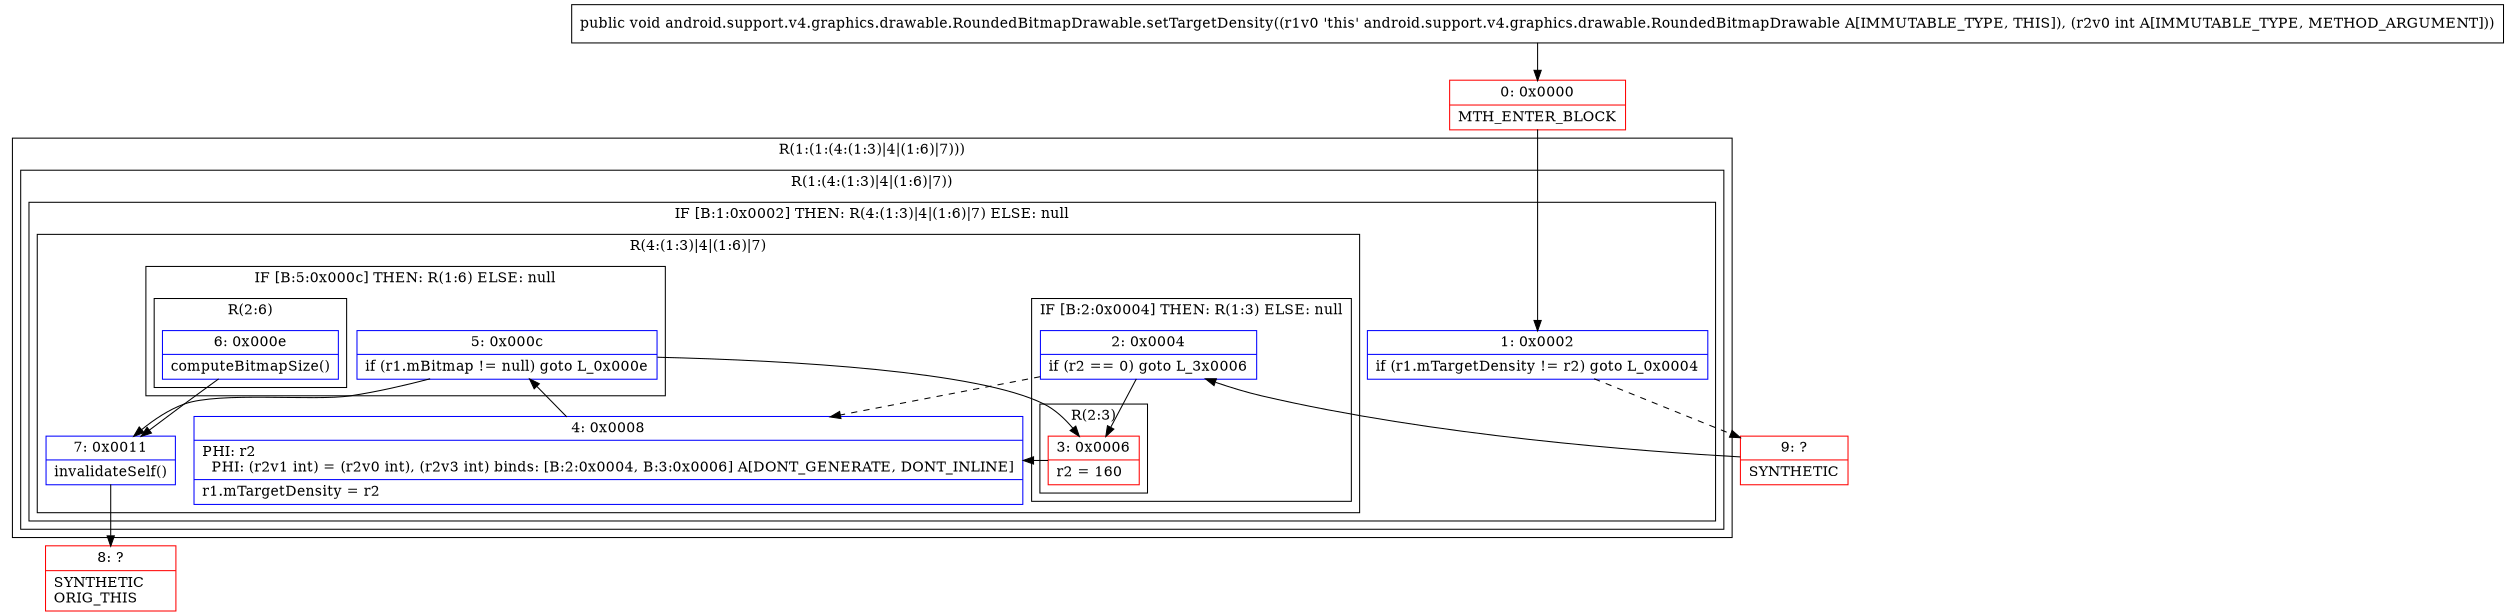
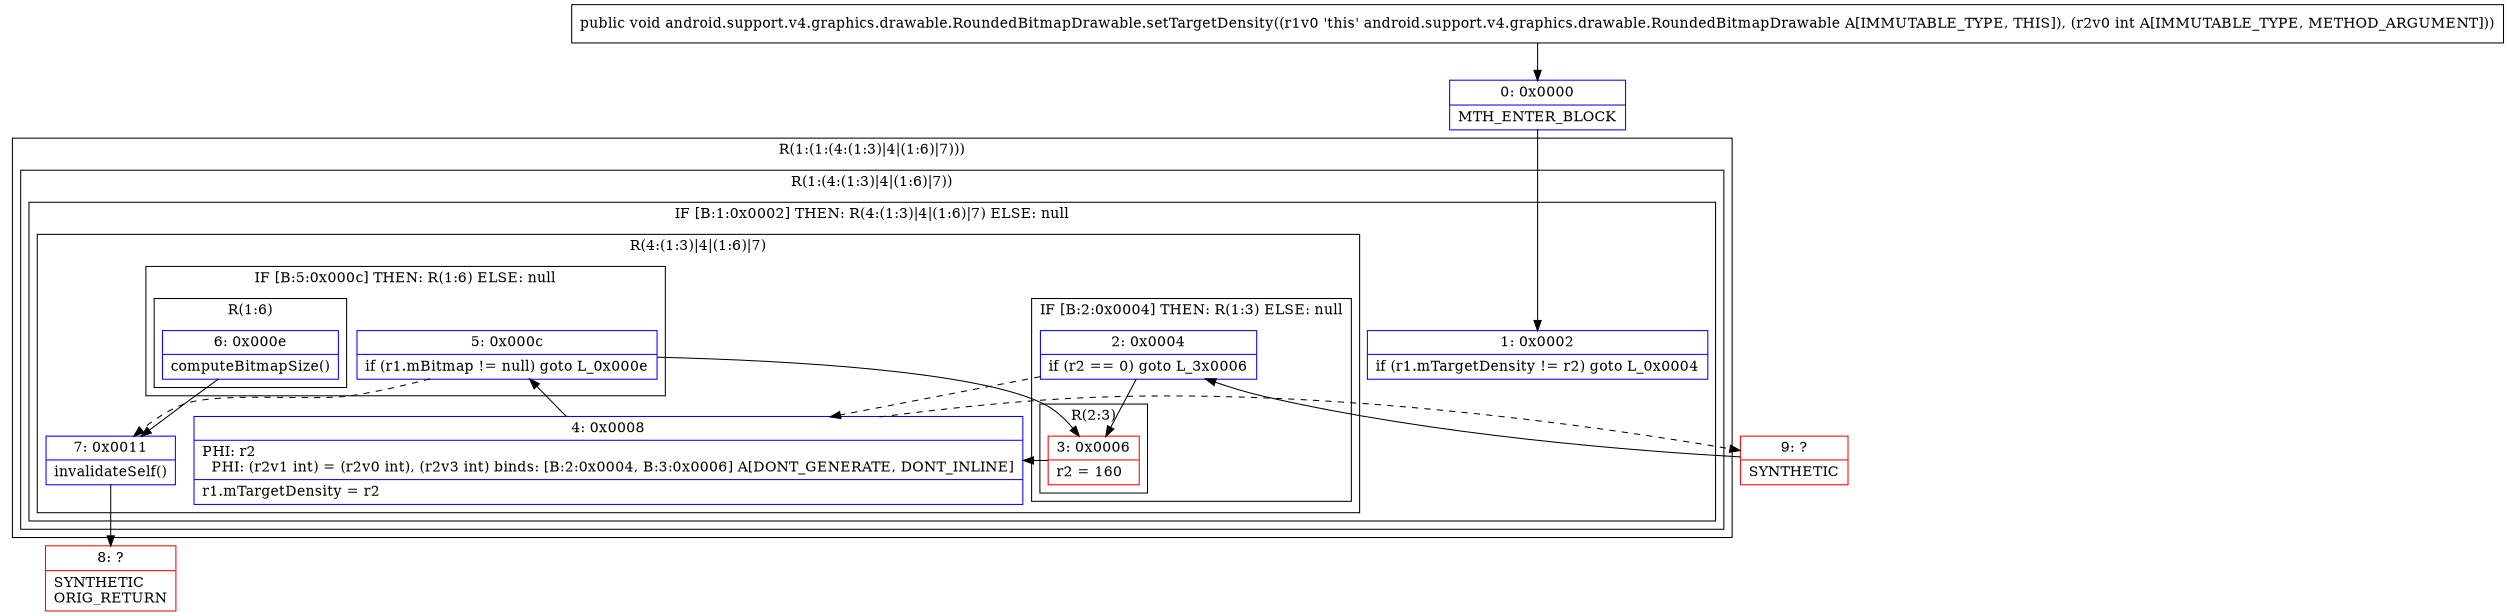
(1538, 105) -> (1538, 105)
(250, 310) -> (250, 310)
(283, 397) -> (283, 397)
(1662, 406) -> (1327, 401)
(96, 598) -> (111, 598)
